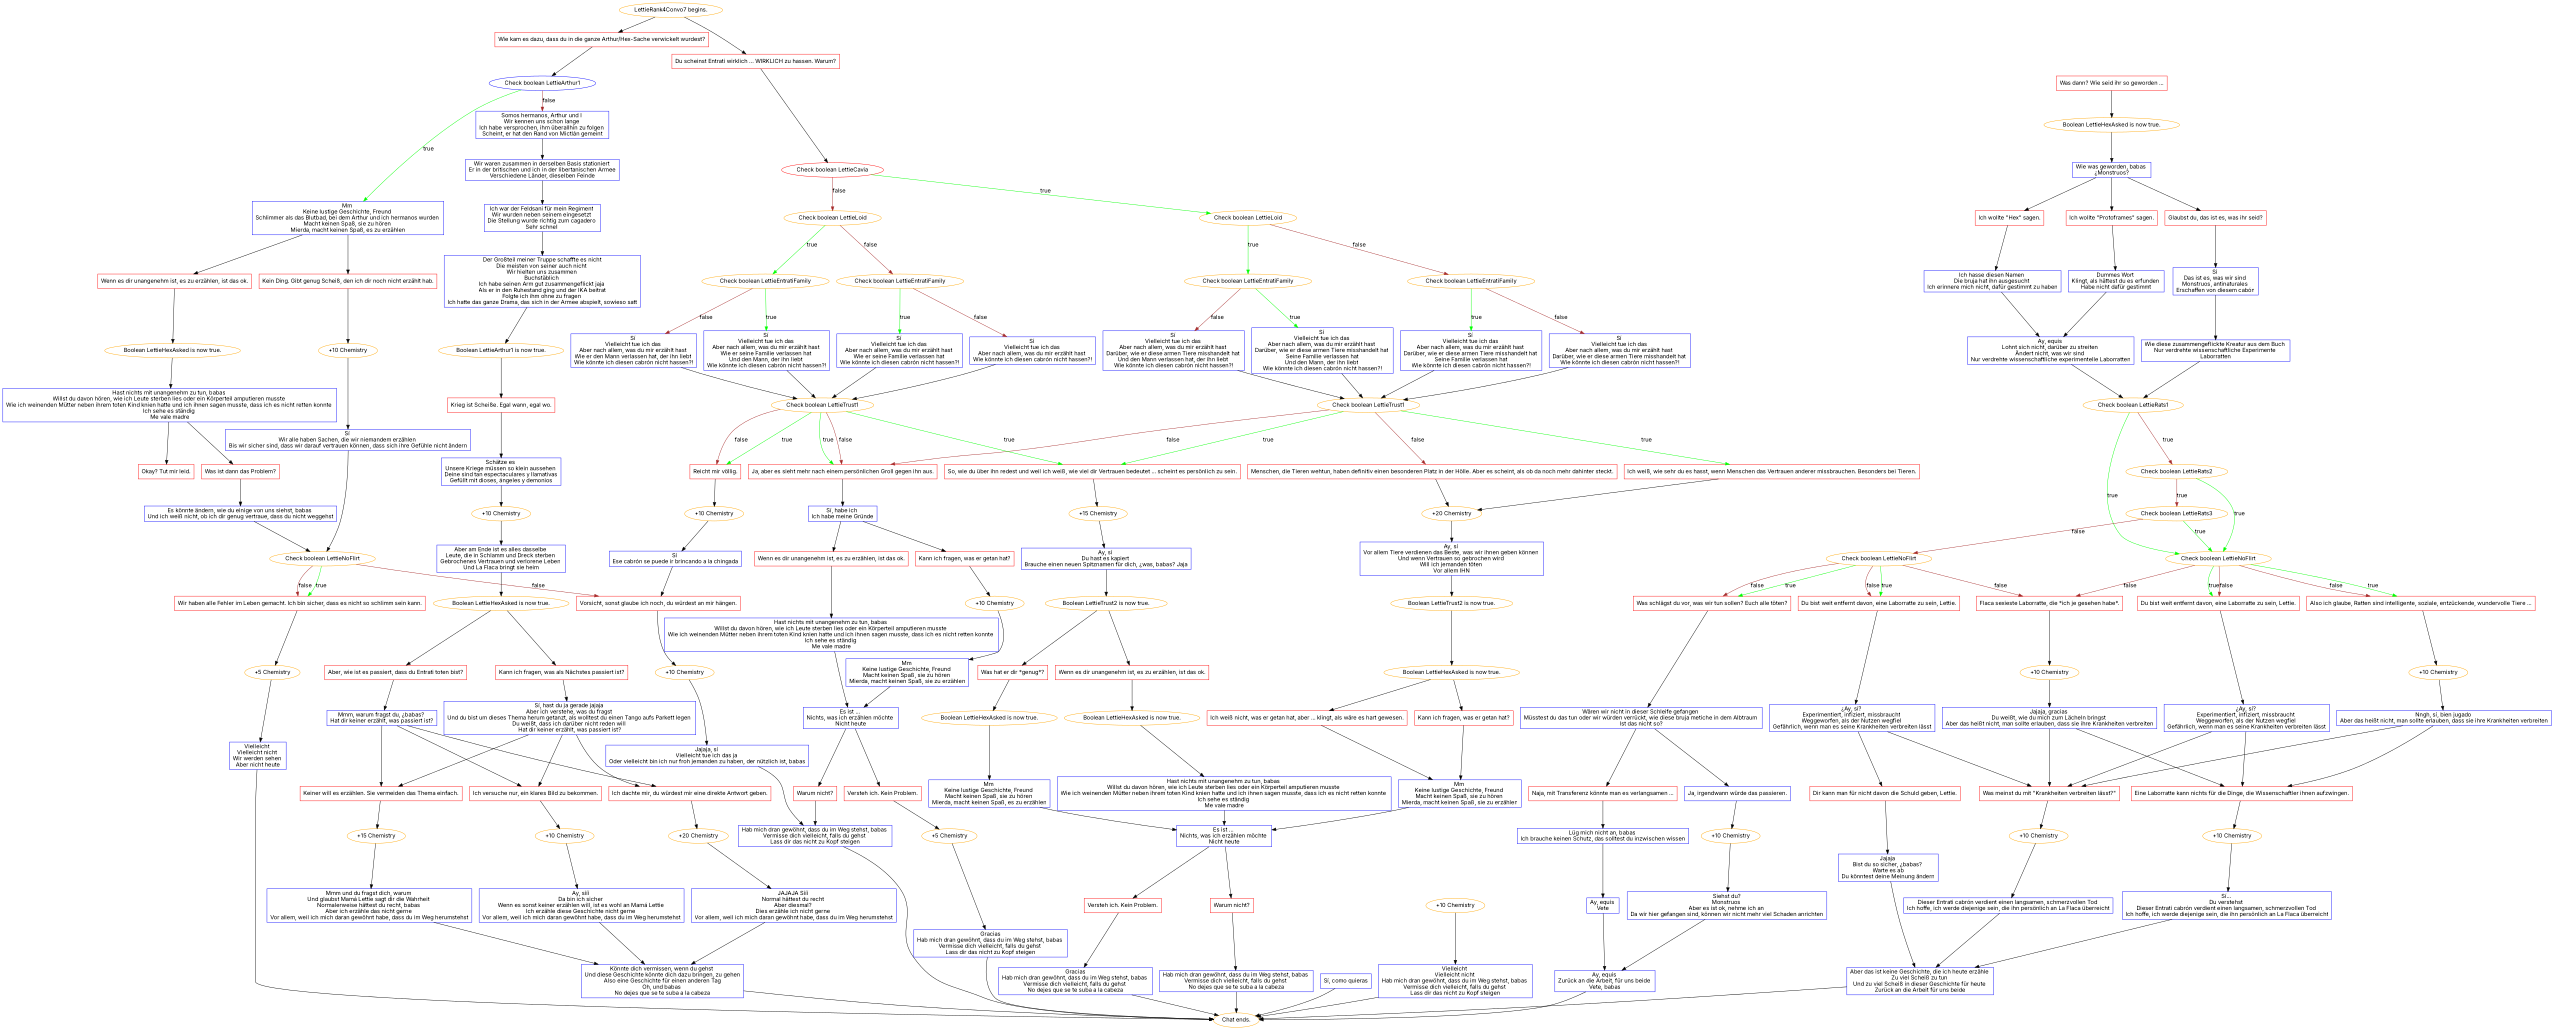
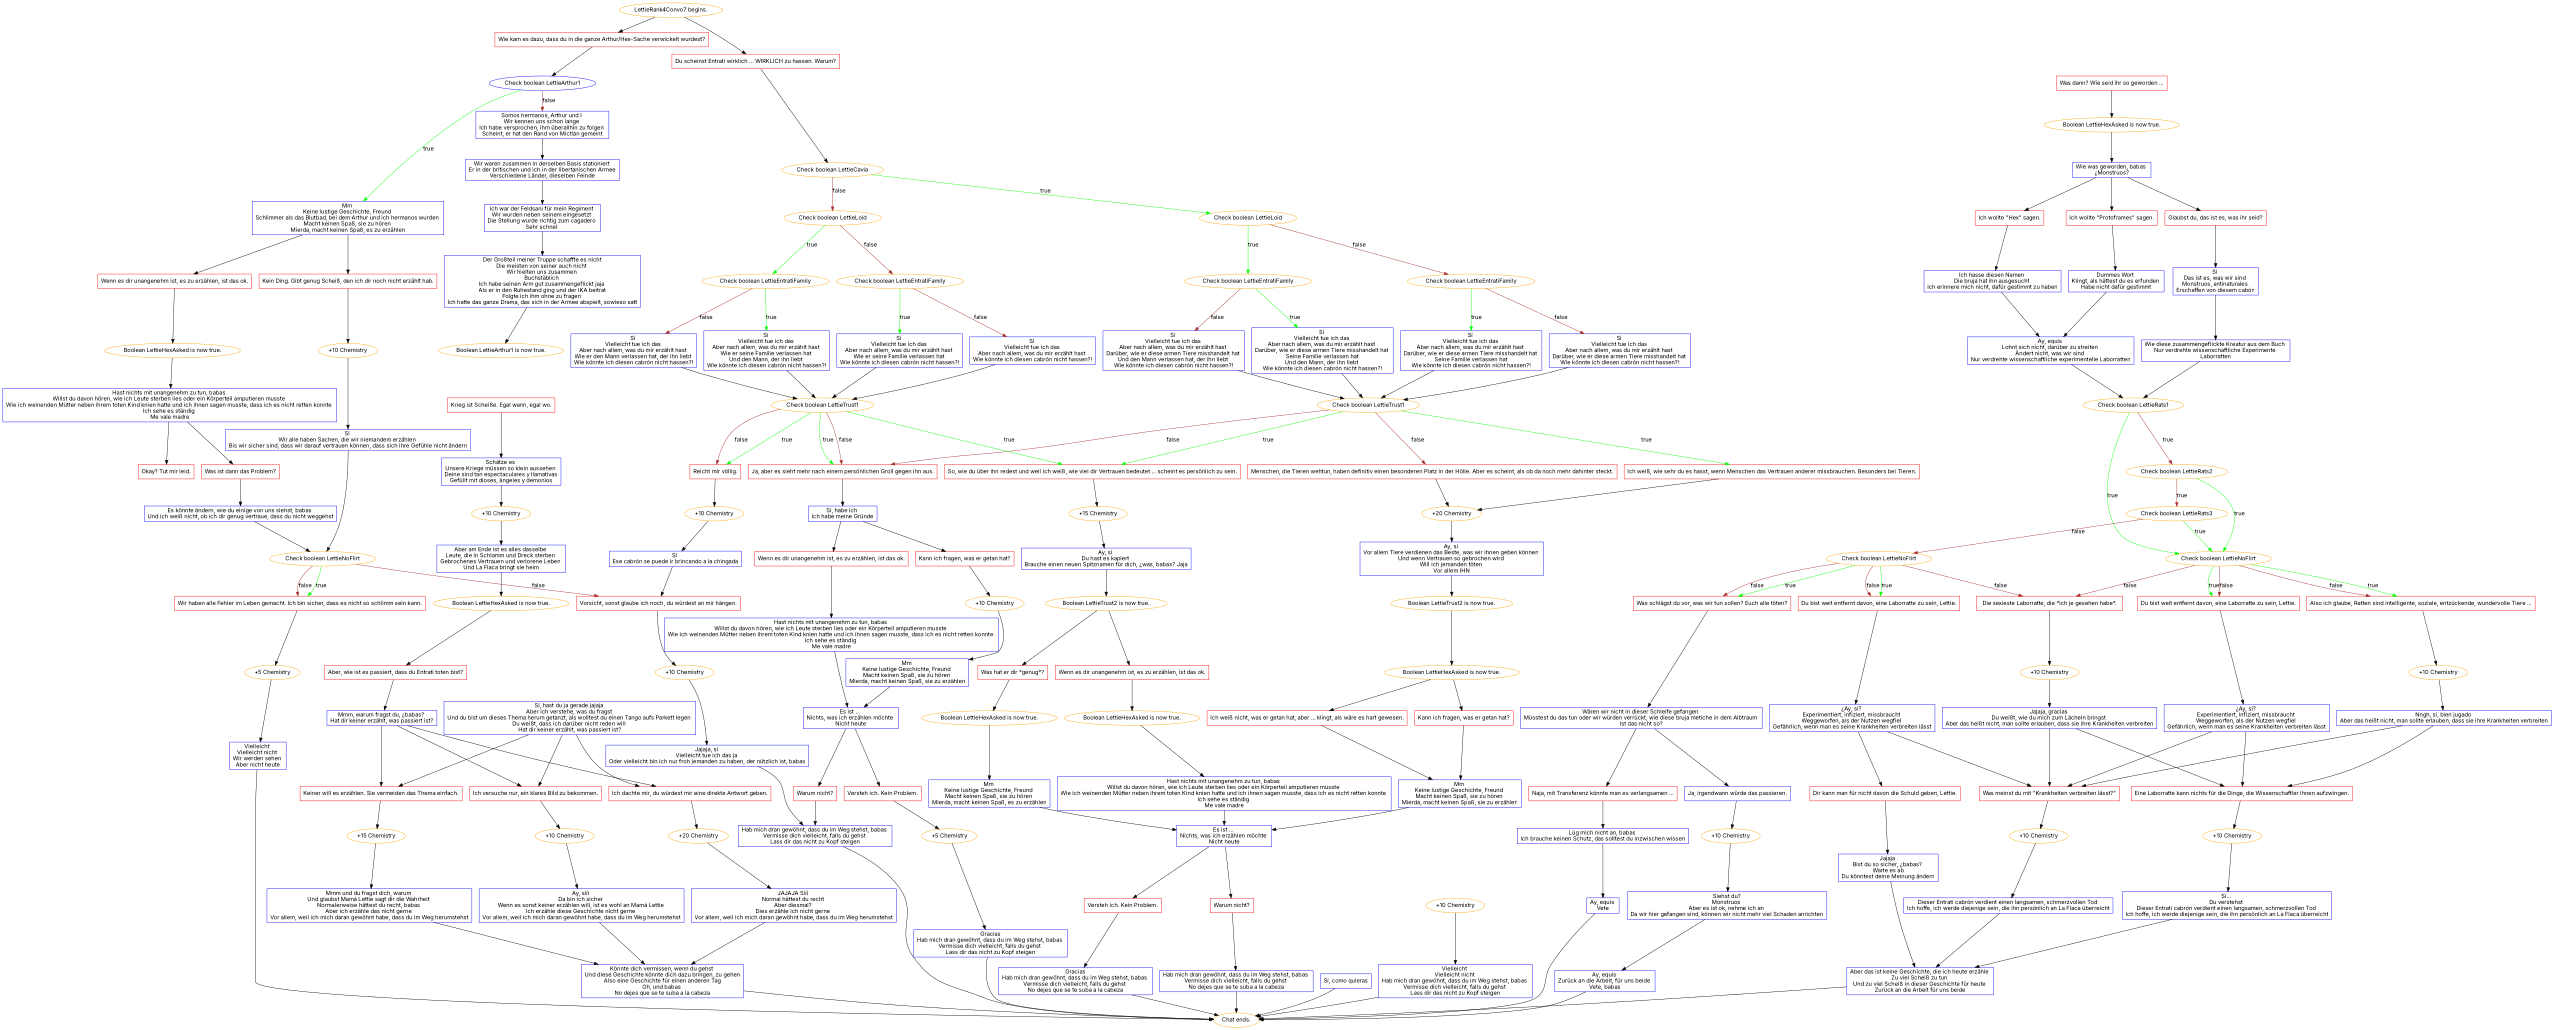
(833, 170) -> (833, 170)
(501, 376) -> none
(2050, 603) -> (2050, 603)
(562, 673) -> none
(1604, 940) -> (1509, 1005)
